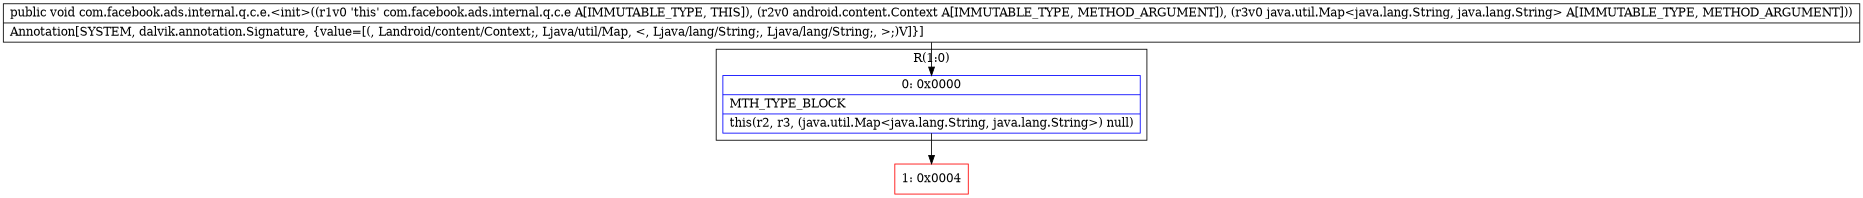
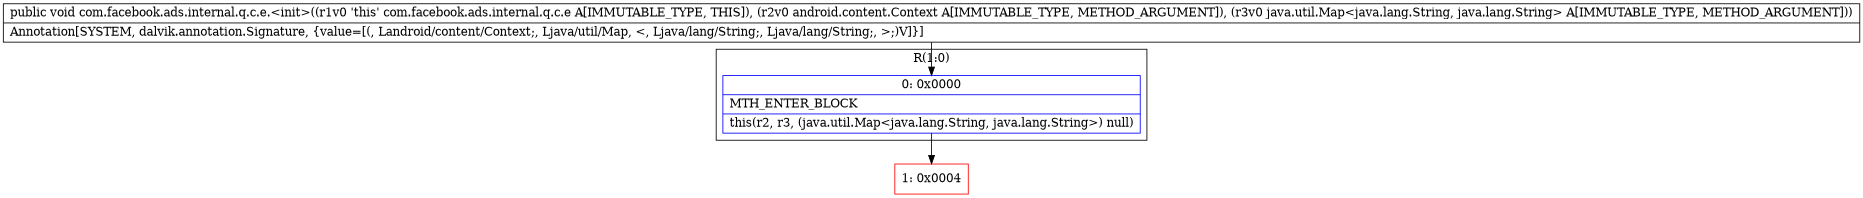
(788, 104) -> (794, 104)
